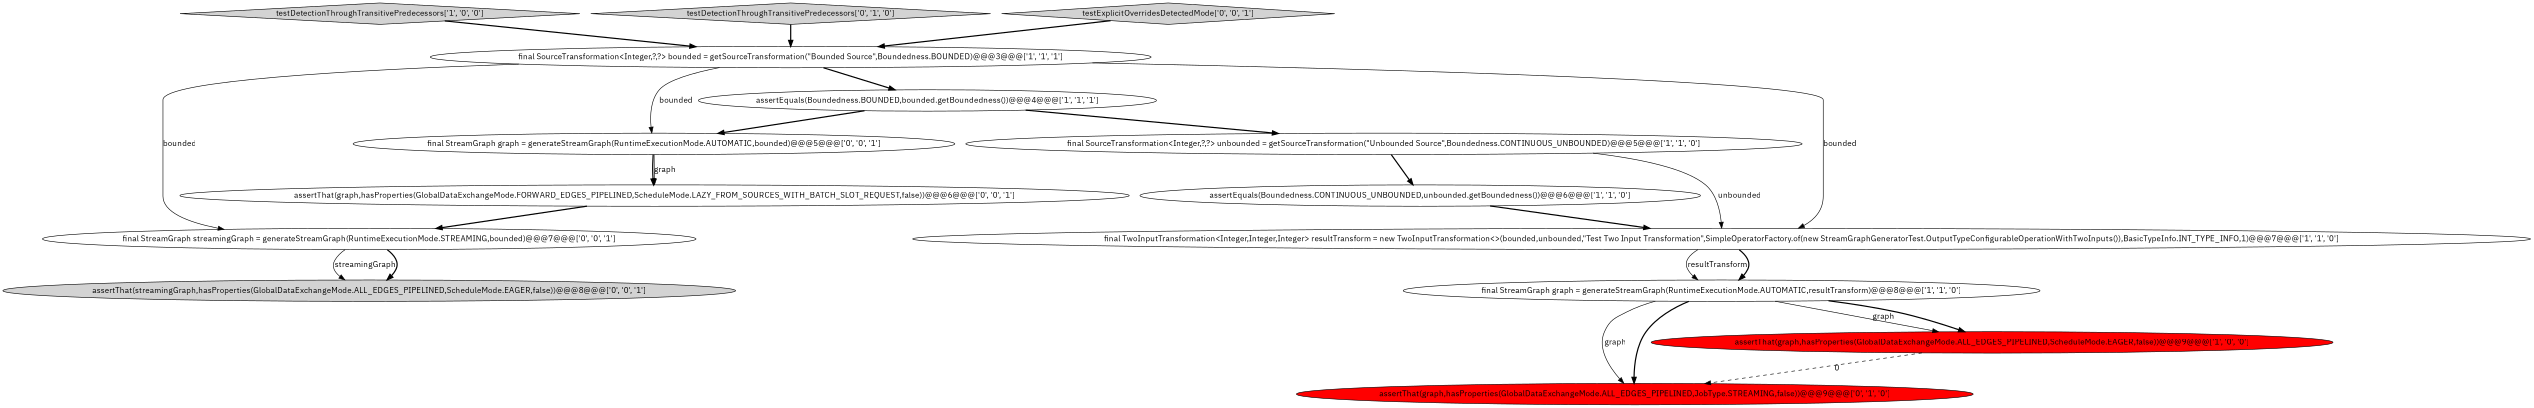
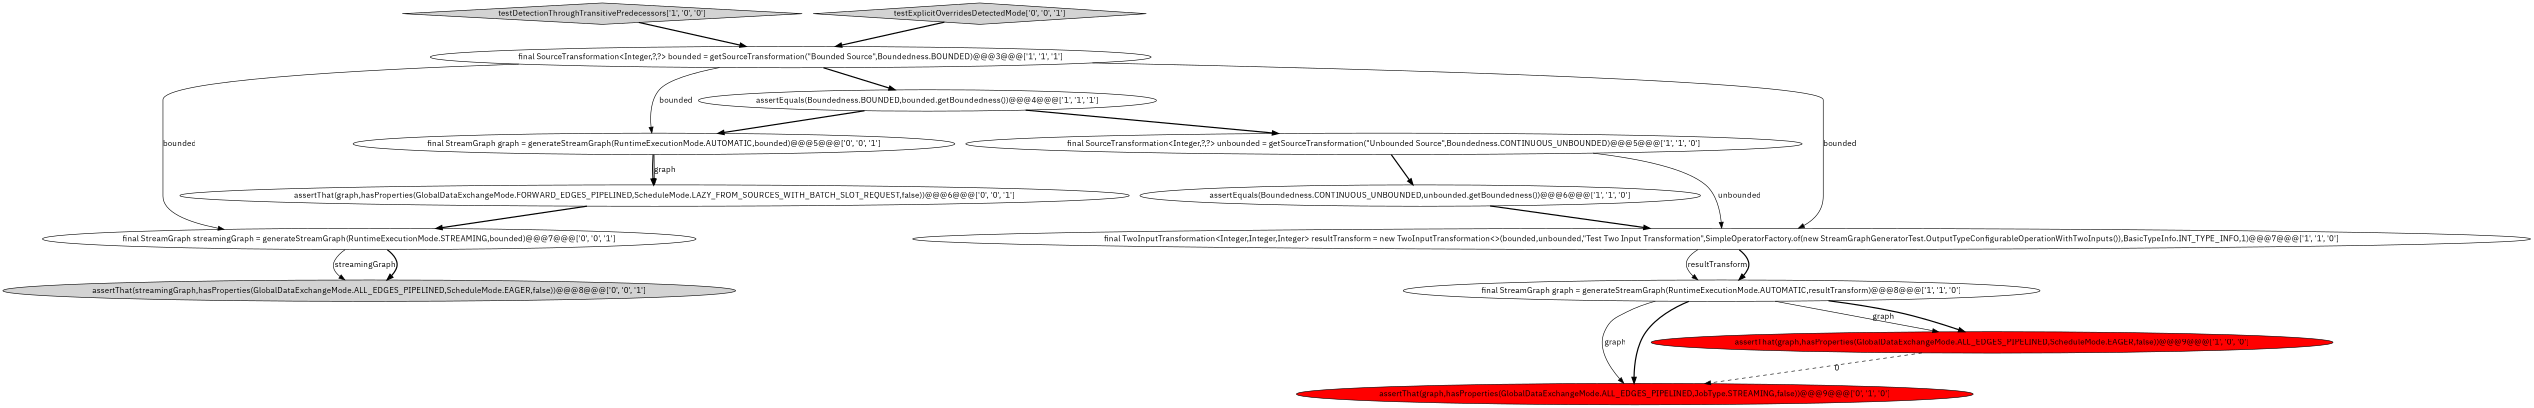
(791, 14) -> none
